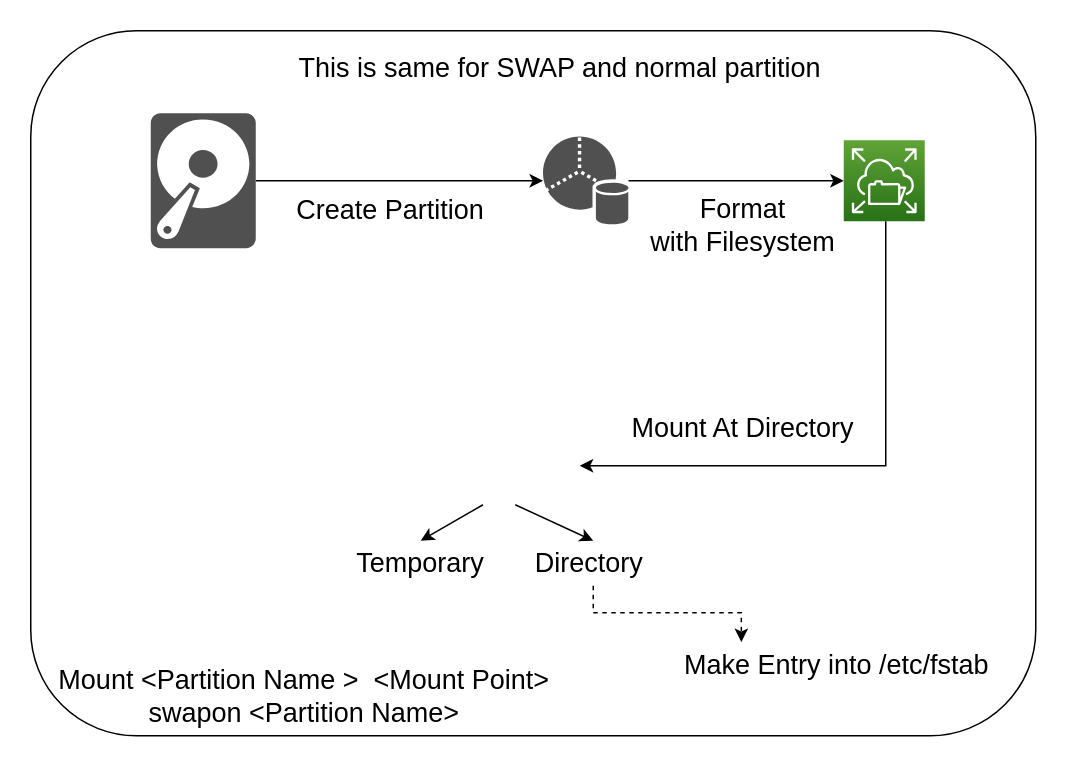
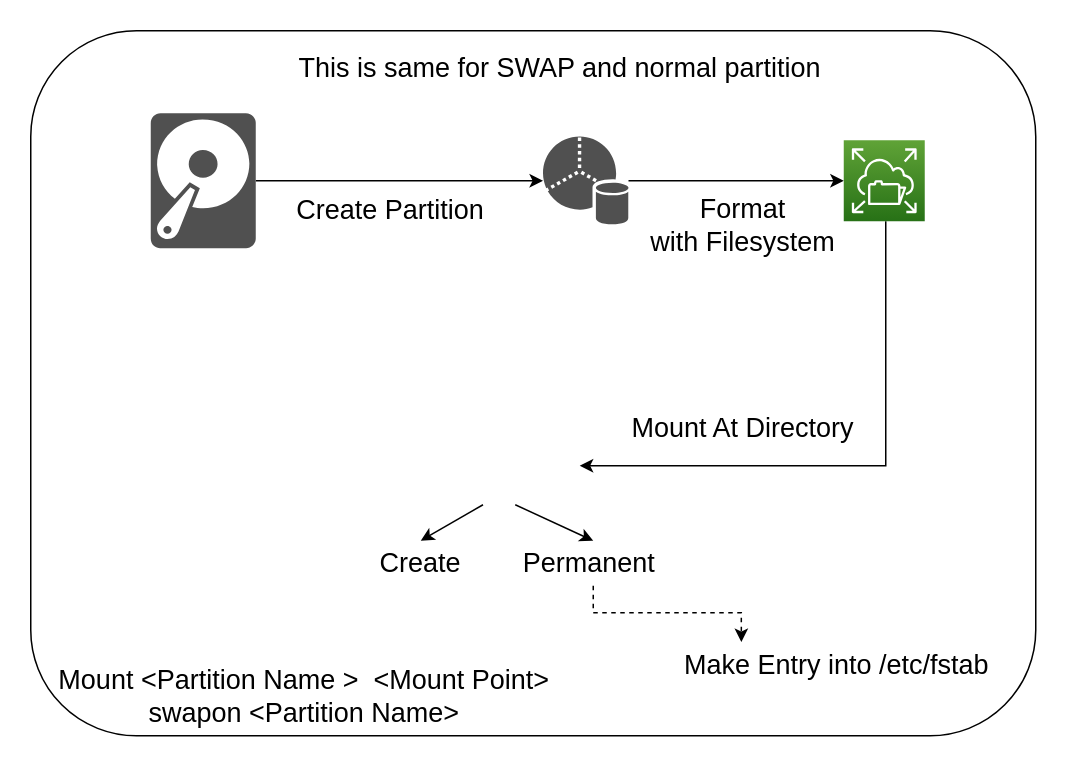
(421, 563) -> (421, 563)
(593, 563) -> (593, 563)
